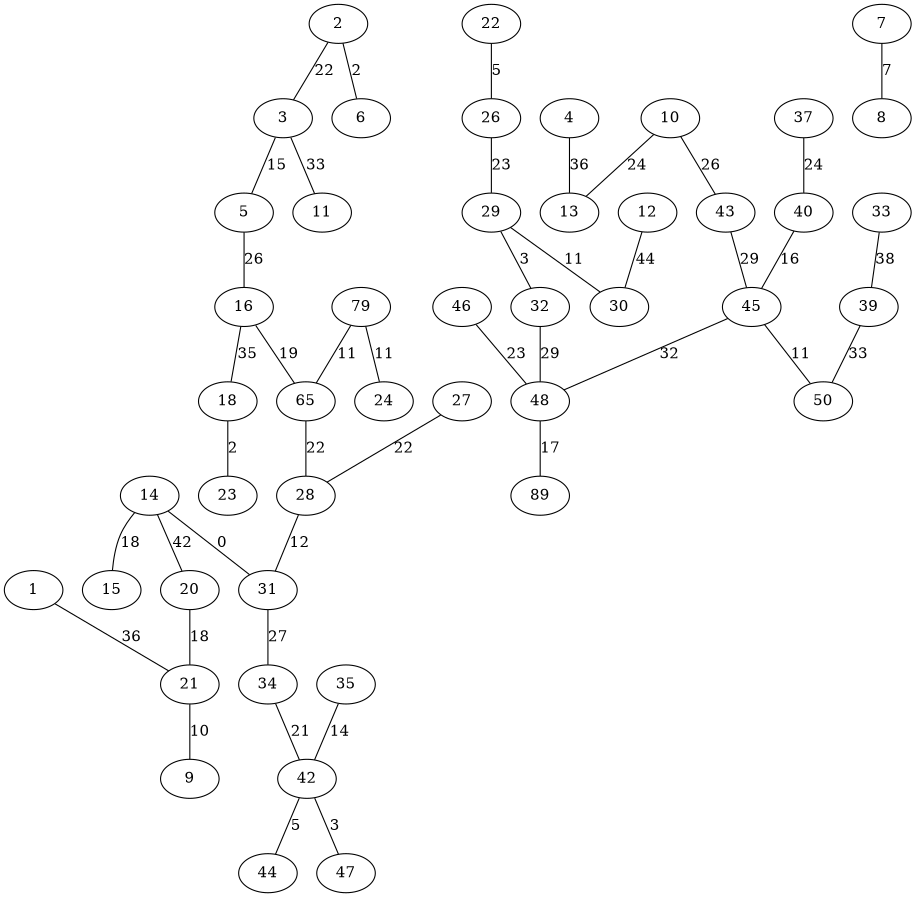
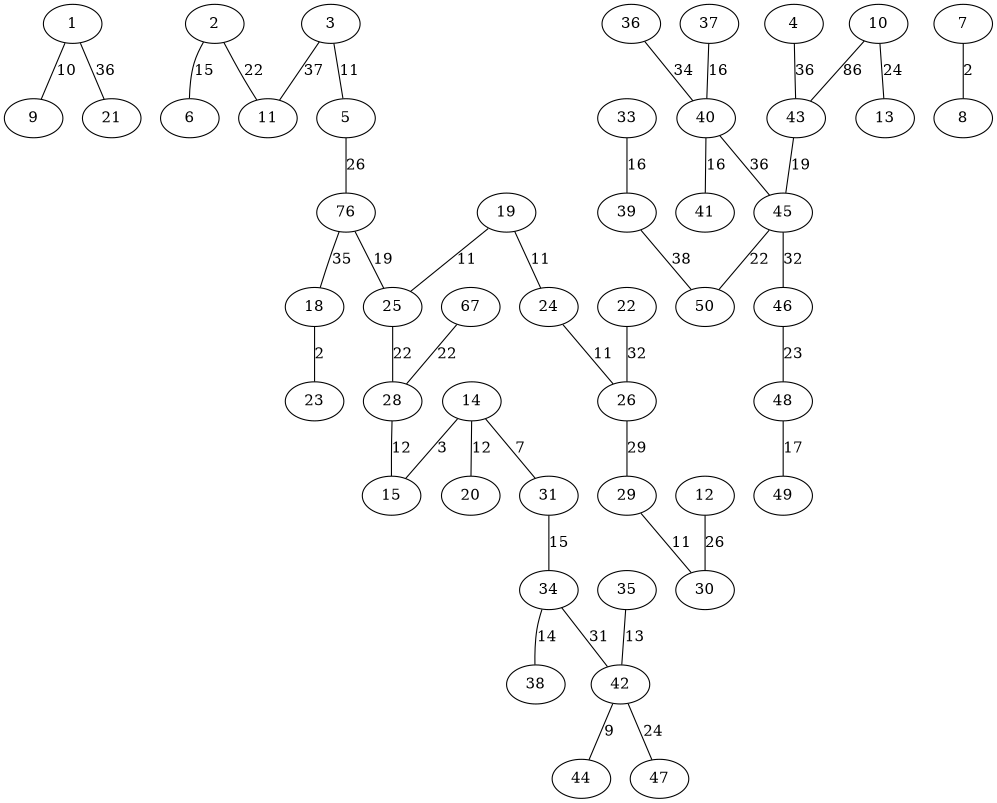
none -> (631, 24)
(311, 71) -> (240, 72)
(357, 71) -> (204, 71)
(497, 71) -> (637, 354)
(887, 71) -> (969, 71)
(277, 165) -> (350, 71)
(316, 165) -> (314, 71)
(502, 165) -> (637, 449)
(569, 165) -> (795, 71)
(711, 165) -> (853, 71)
(814, 165) -> (719, 71)
none -> (705, 213)
(646, 260) -> (715, 543)
(750, 260) -> (801, 165)
(790, 260) -> (760, 165)
(886, 260) -> (637, 165)
(244, 307) -> (346, 213)
(361, 307) -> (507, 213)
(540, 307) -> none
none -> (588, 354)
(646, 354) -> (783, 260)
(801, 354) -> (760, 260)
(859, 354) -> (682, 260)
(306, 401) -> (393, 307)
(462, 401) -> (471, 307)
(540, 496) -> (783, 496)
(131, 543) -> (443, 449)
(183, 543) -> (482, 449)
(222, 543) -> (521, 449)
(287, 543) -> (391, 449)
(190, 637) -> none
(278, 637) -> (559, 543)
none -> (536, 684)
(190, 732) -> (53, 71)
(301, 732) -> (599, 637)
(340, 732) -> (635, 637)
(296, 826) -> (610, 732)
(335, 826) -> (654, 732)
